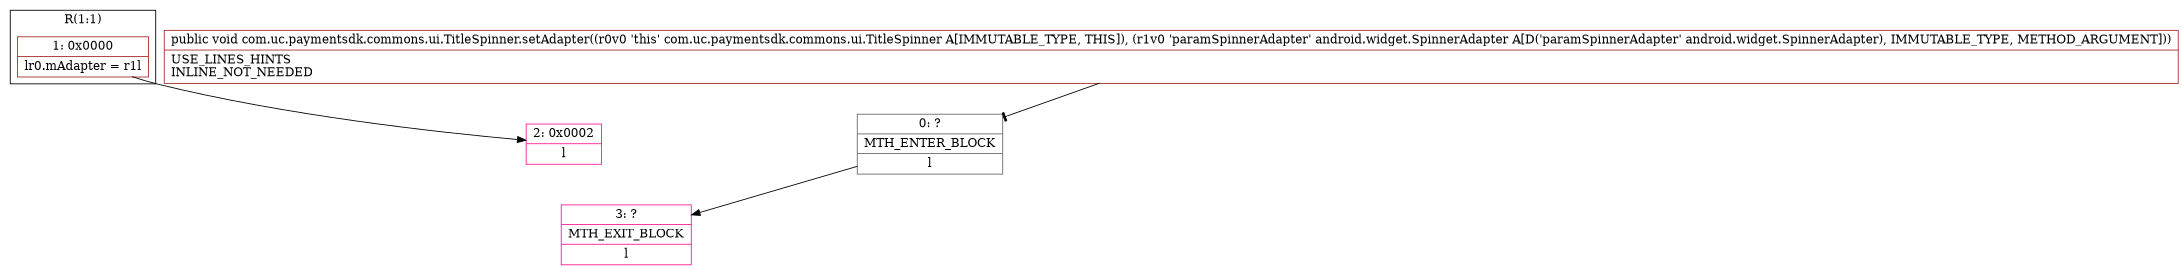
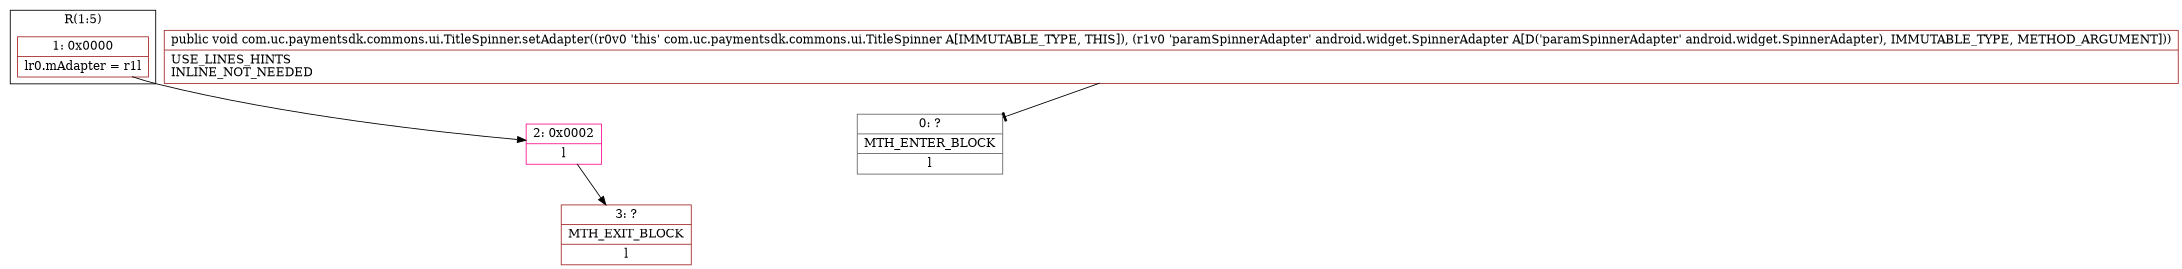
(83, 20) -> (83, 20)
(779, 189) -> (589, 181)
(626, 235) -> (626, 235)
